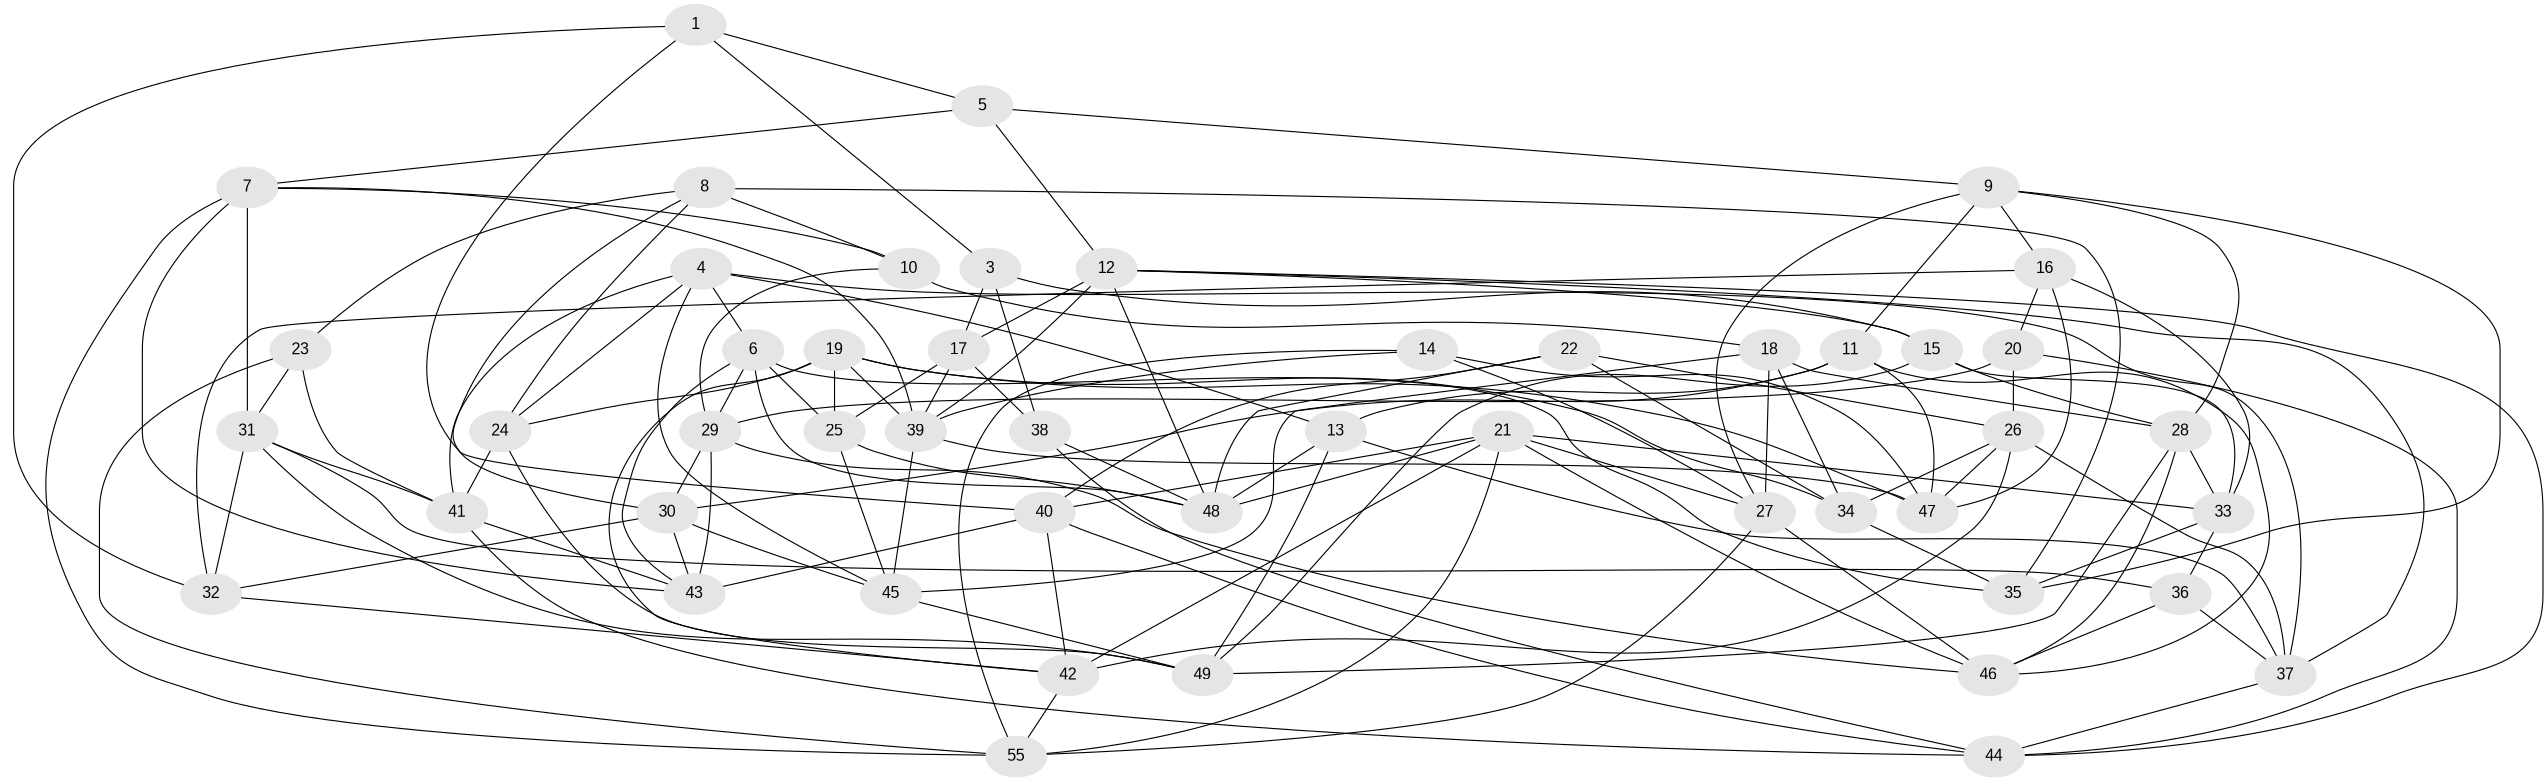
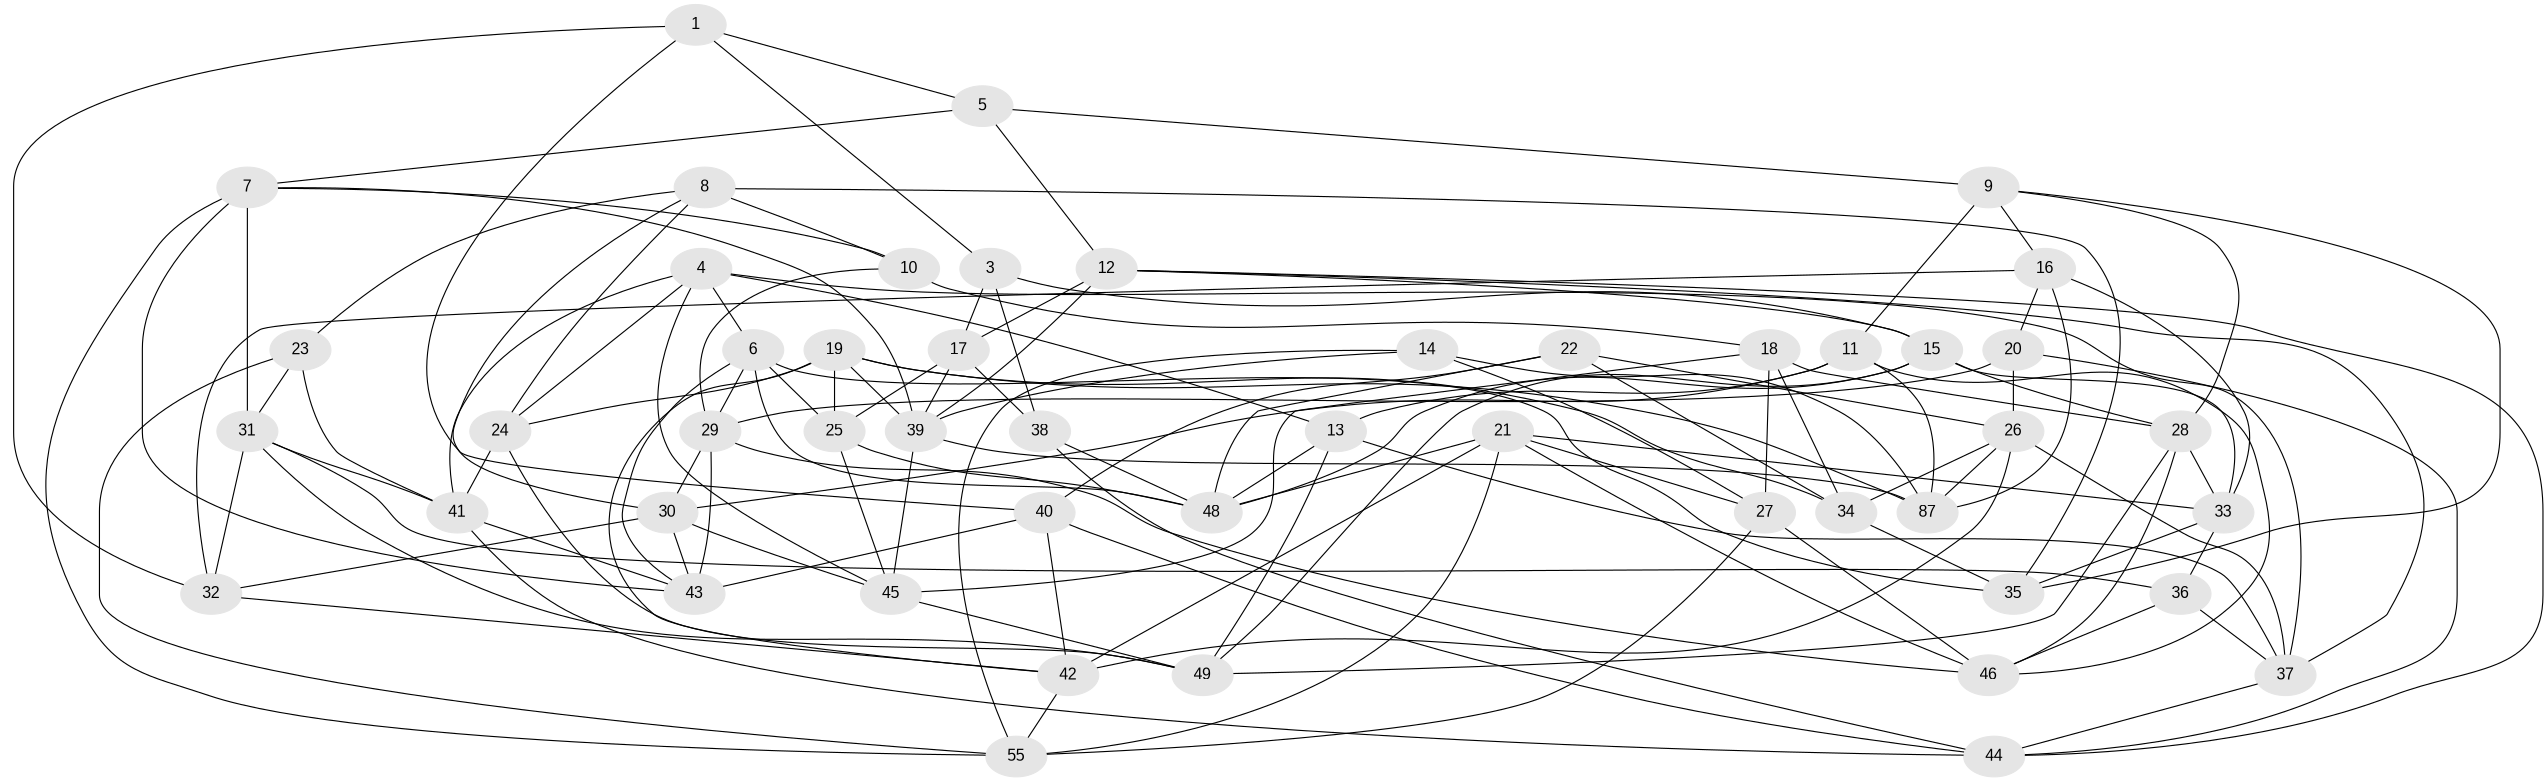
(1769, 283) -> none
(1168, 411) -> (1425, 411)
(1254, 475) -> none
(1928, 513) -> (1928, 513)
